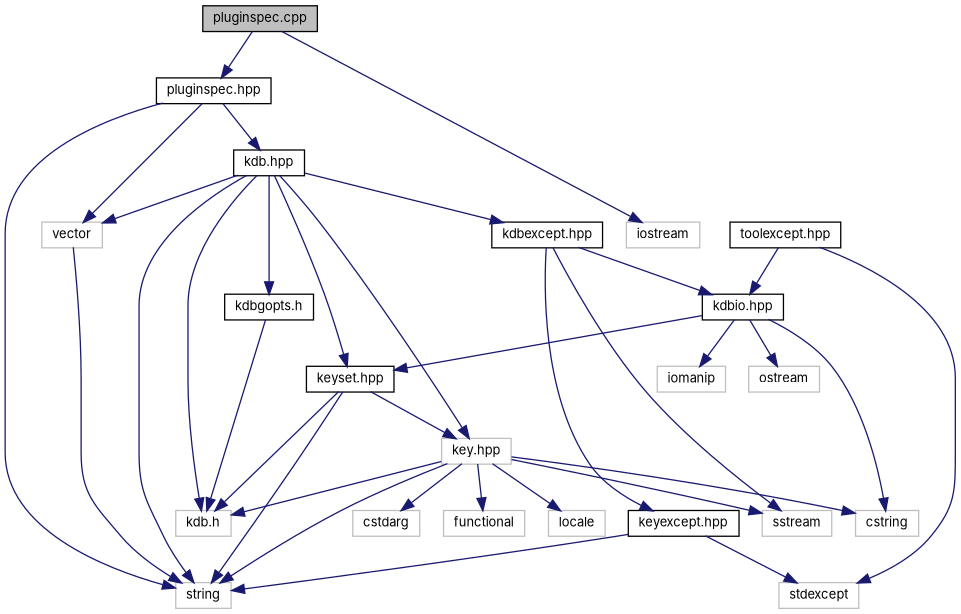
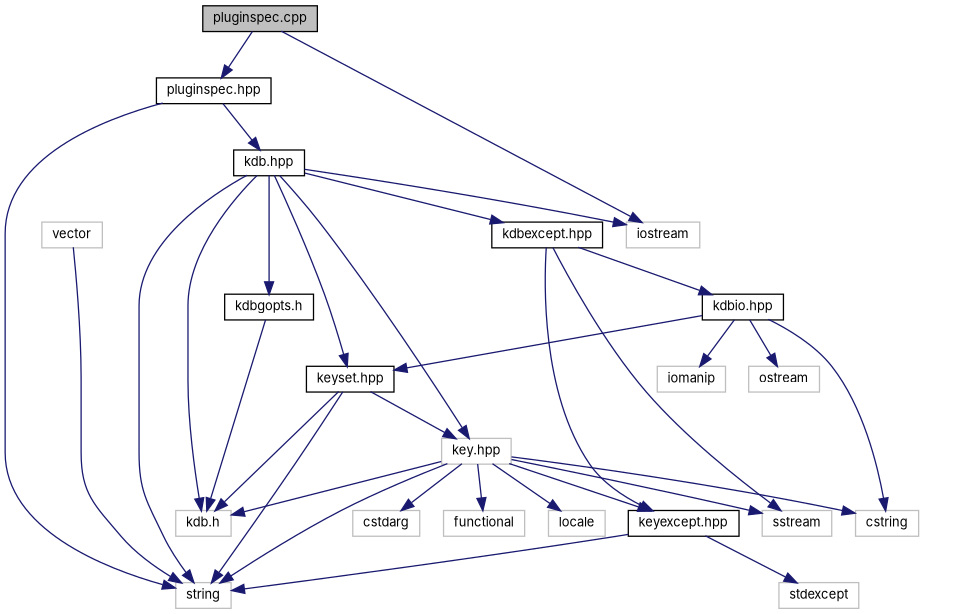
(147, 158) -> none
(176, 197) -> (459, 194)
(785, 235) -> none
none -> (574, 485)
